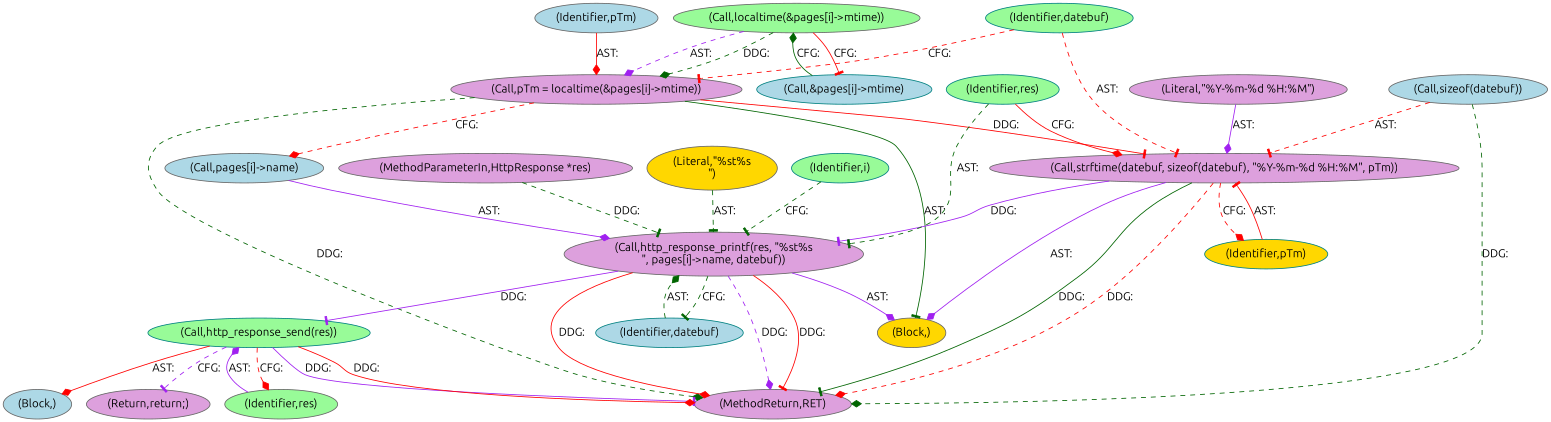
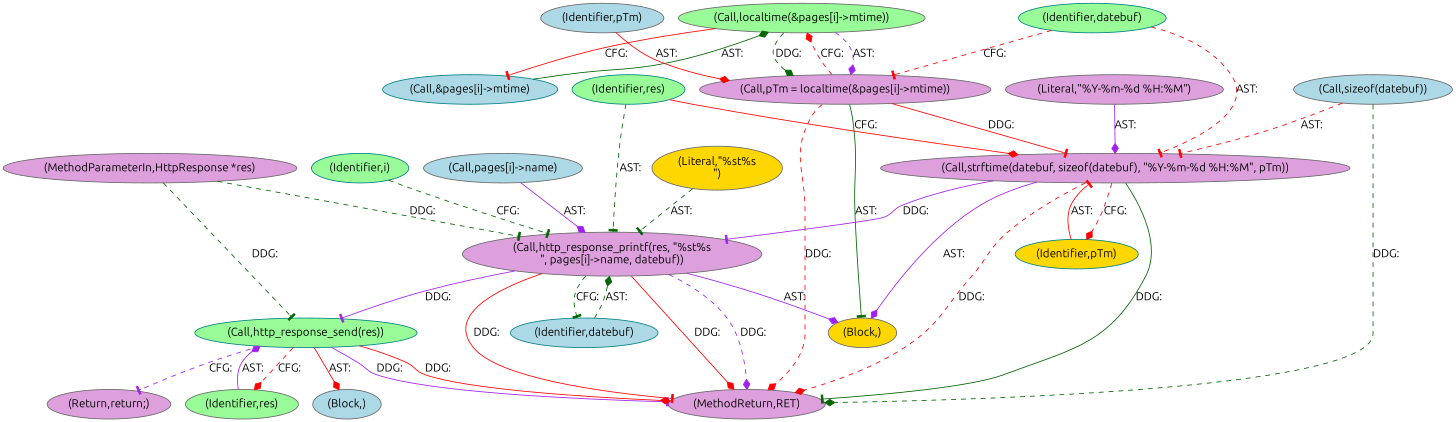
(810, 54) -> (734, 54)
(416, 127) -> (820, 59)
(245, 243) -> (805, 246)
none -> (227, 249)
